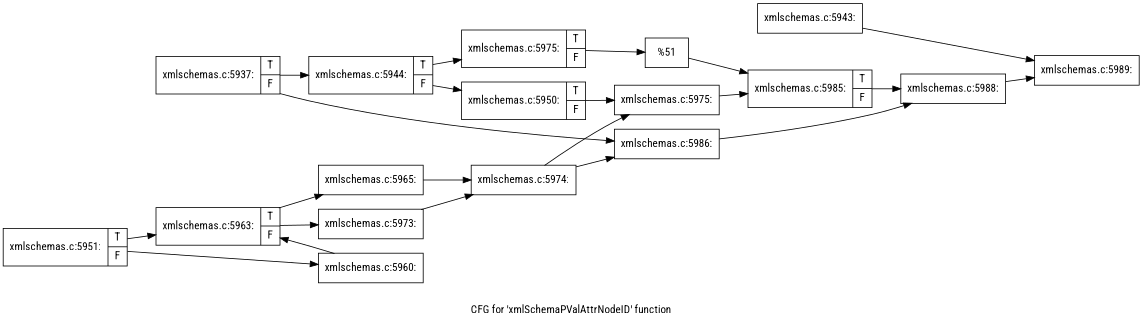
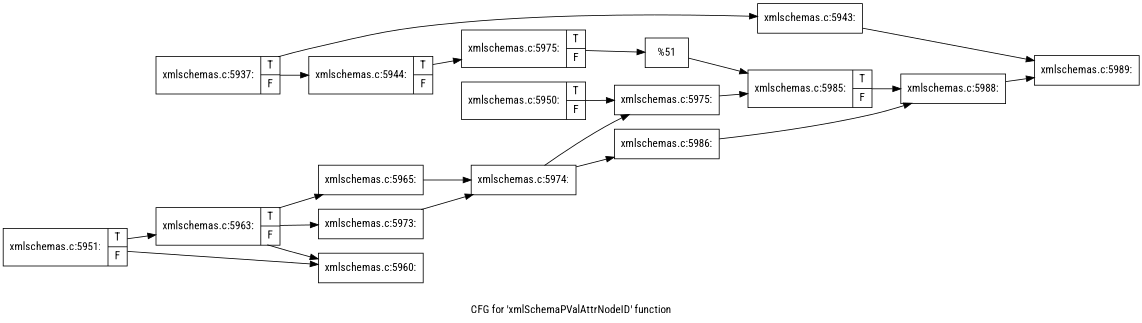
(443, 87) -> none
(442, 124) -> (512, 19)
(311, 247) -> (289, 251)
